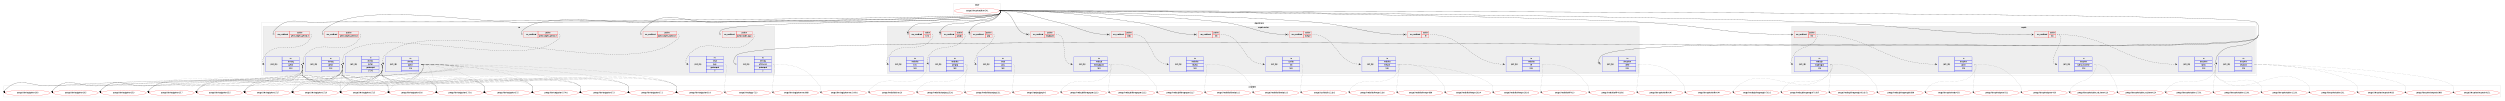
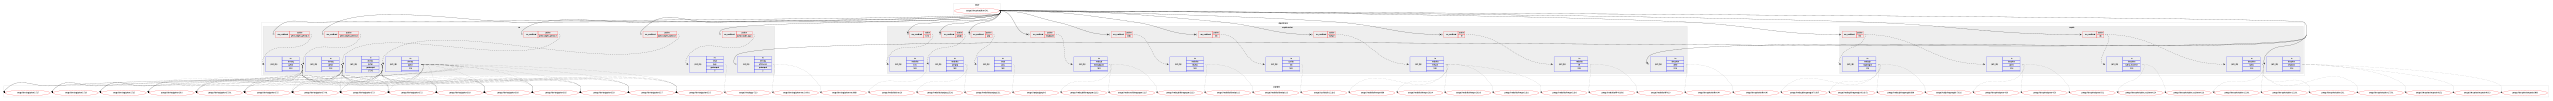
(1180, 93) -> (1132, 93)
none -> (1516, 93)
(1757, 93) -> (1949, 93)
(1949, 93) -> (2045, 93)
